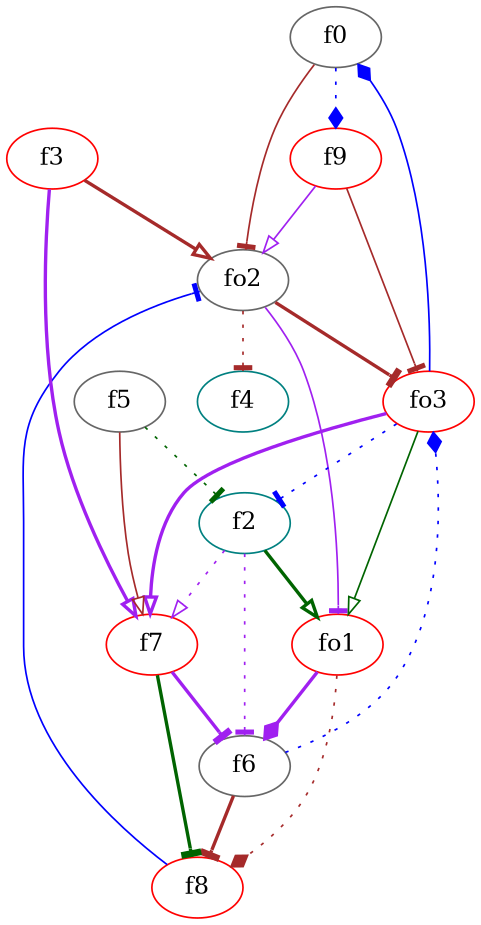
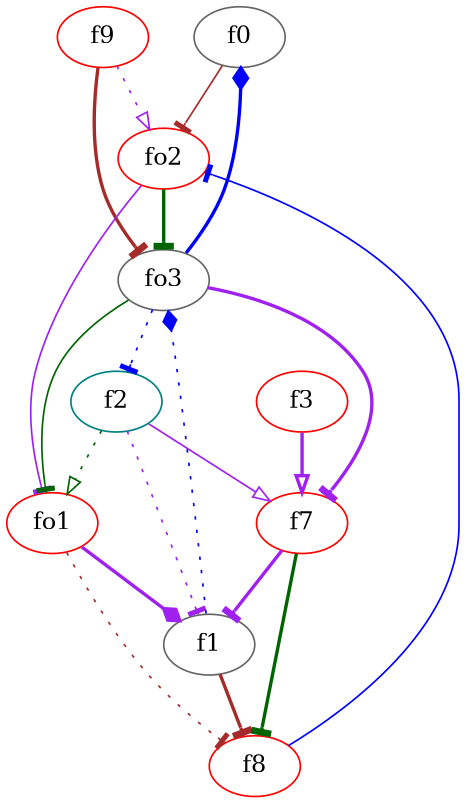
(336, 88) -> none
(295, 213) -> (129, 90)
(140, 215) -> none
(420, 221) -> (231, 167)
(381, 276) -> (97, 162)
(243, 280) -> (164, 159)
(332, 339) -> (164, 215)
(120, 402) -> none
(243, 402) -> none
(429, 402) -> (164, 280)
(229, 464) -> (347, 352)
(386, 515) -> (53, 377)
(204, 577) -> (202, 458)
(286, 577) -> (88, 455)
(245, 766) -> (209, 645)
(315, 777) -> (131, 654)
